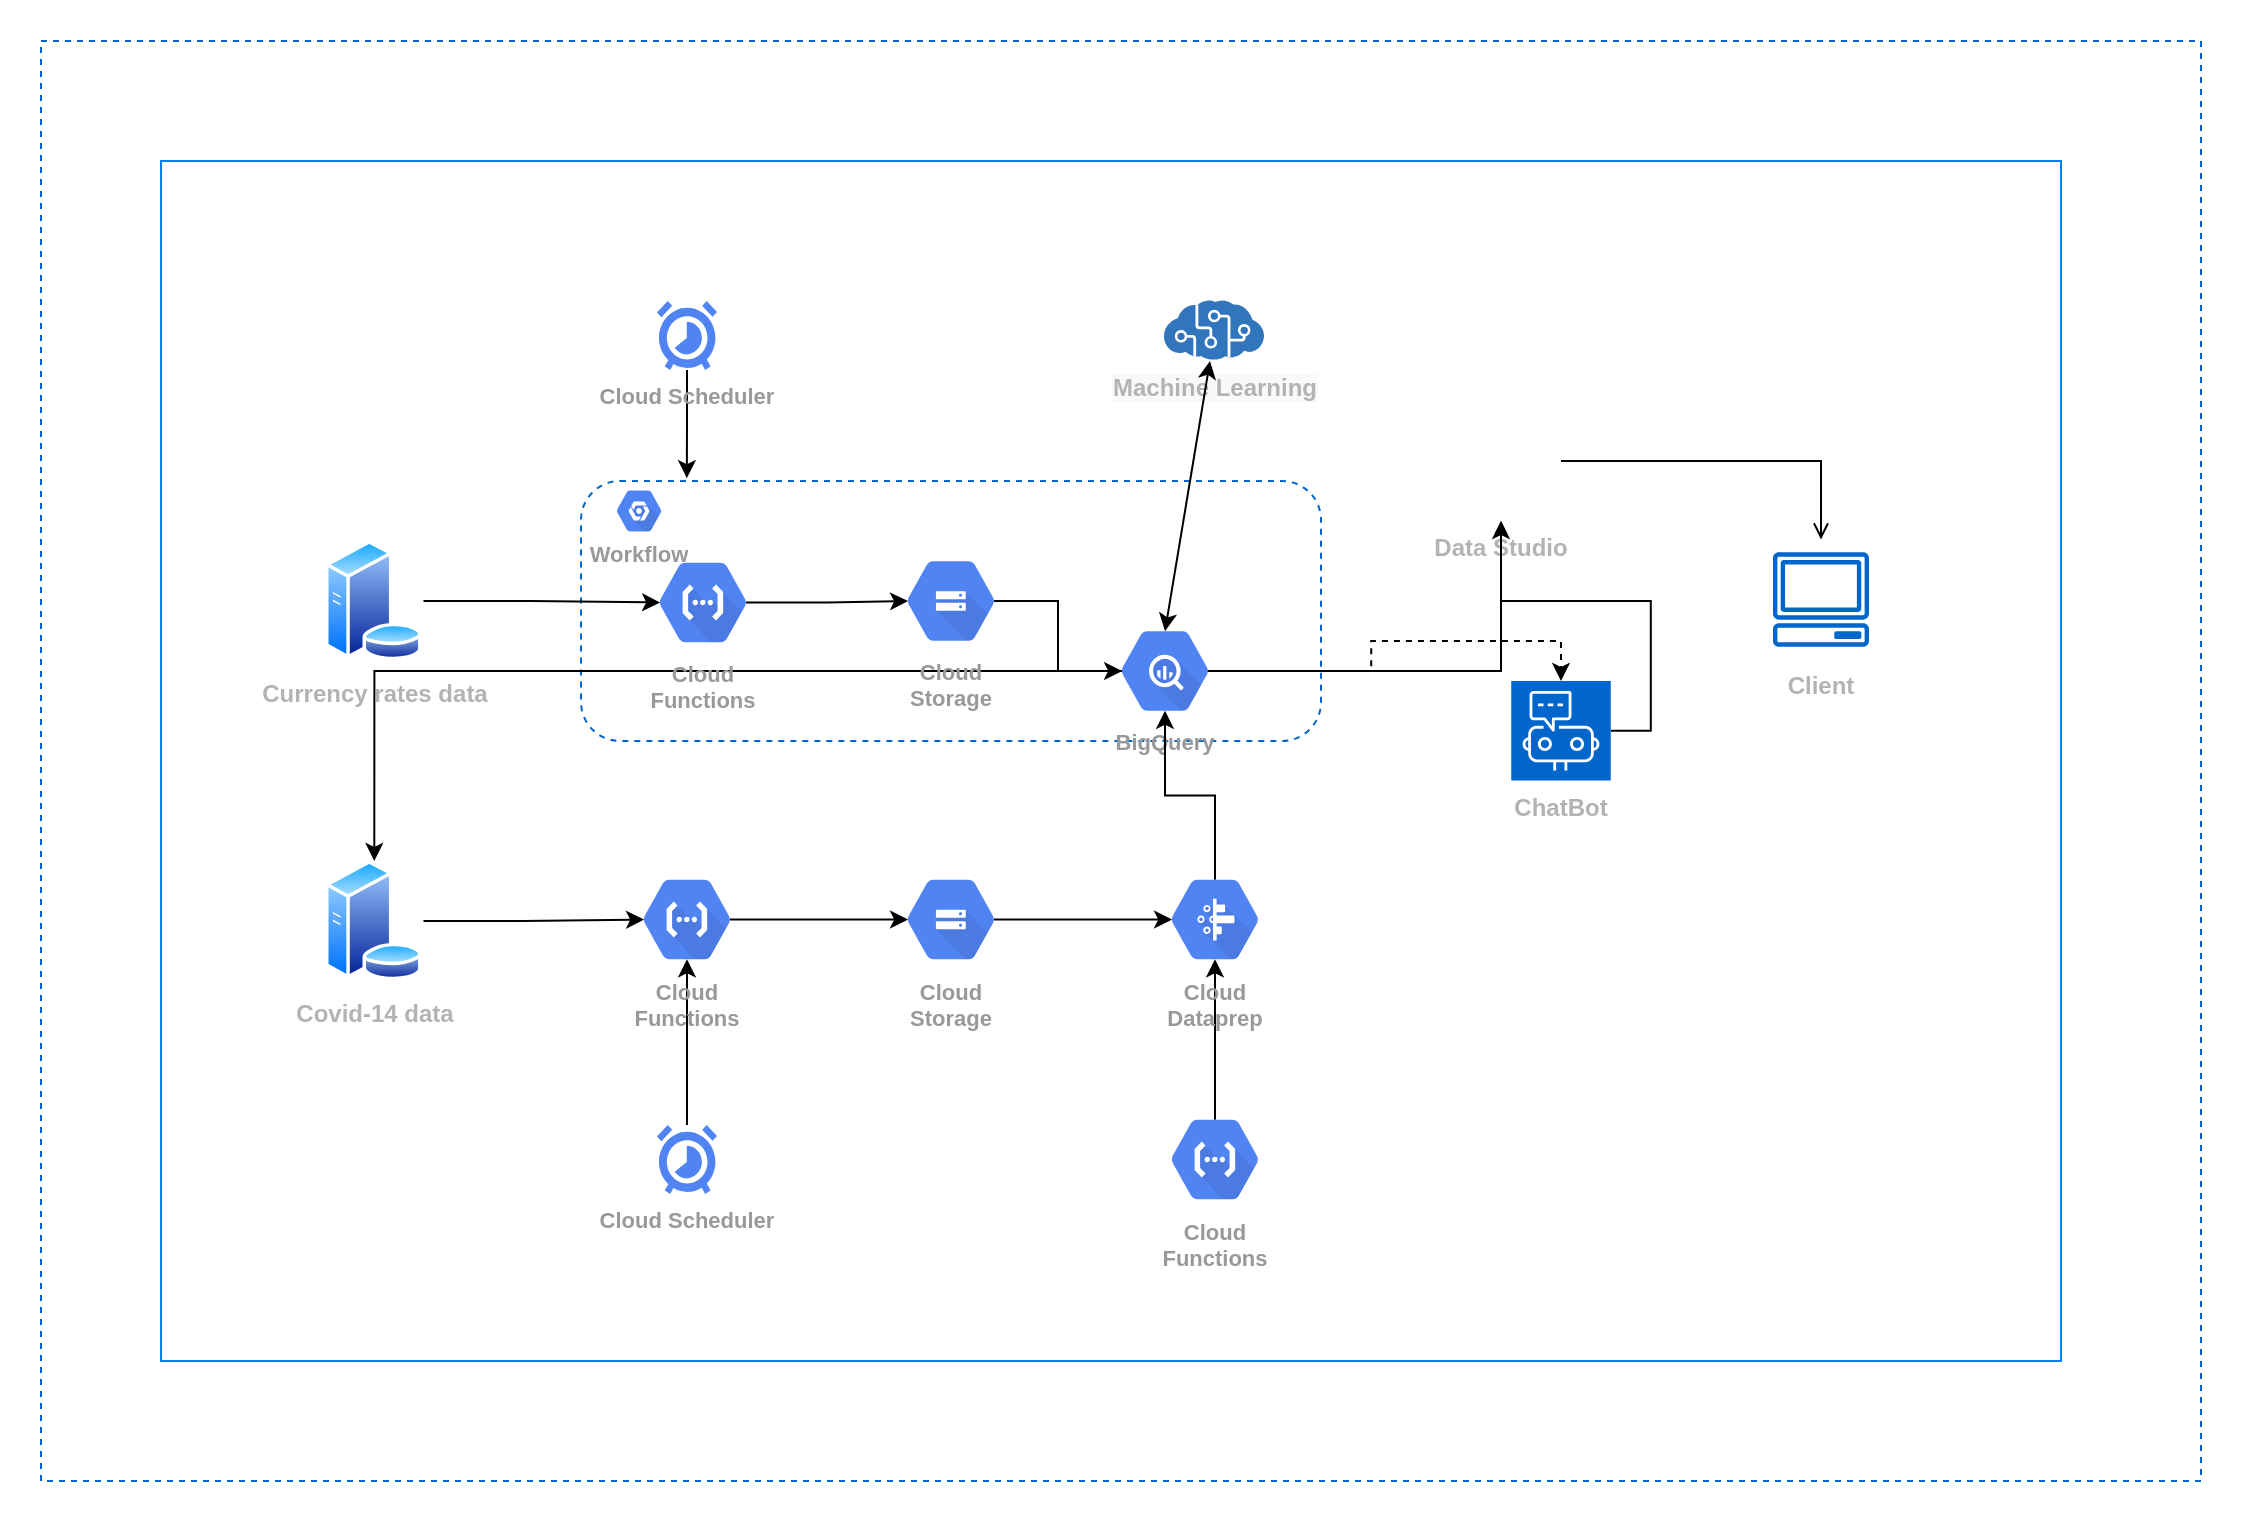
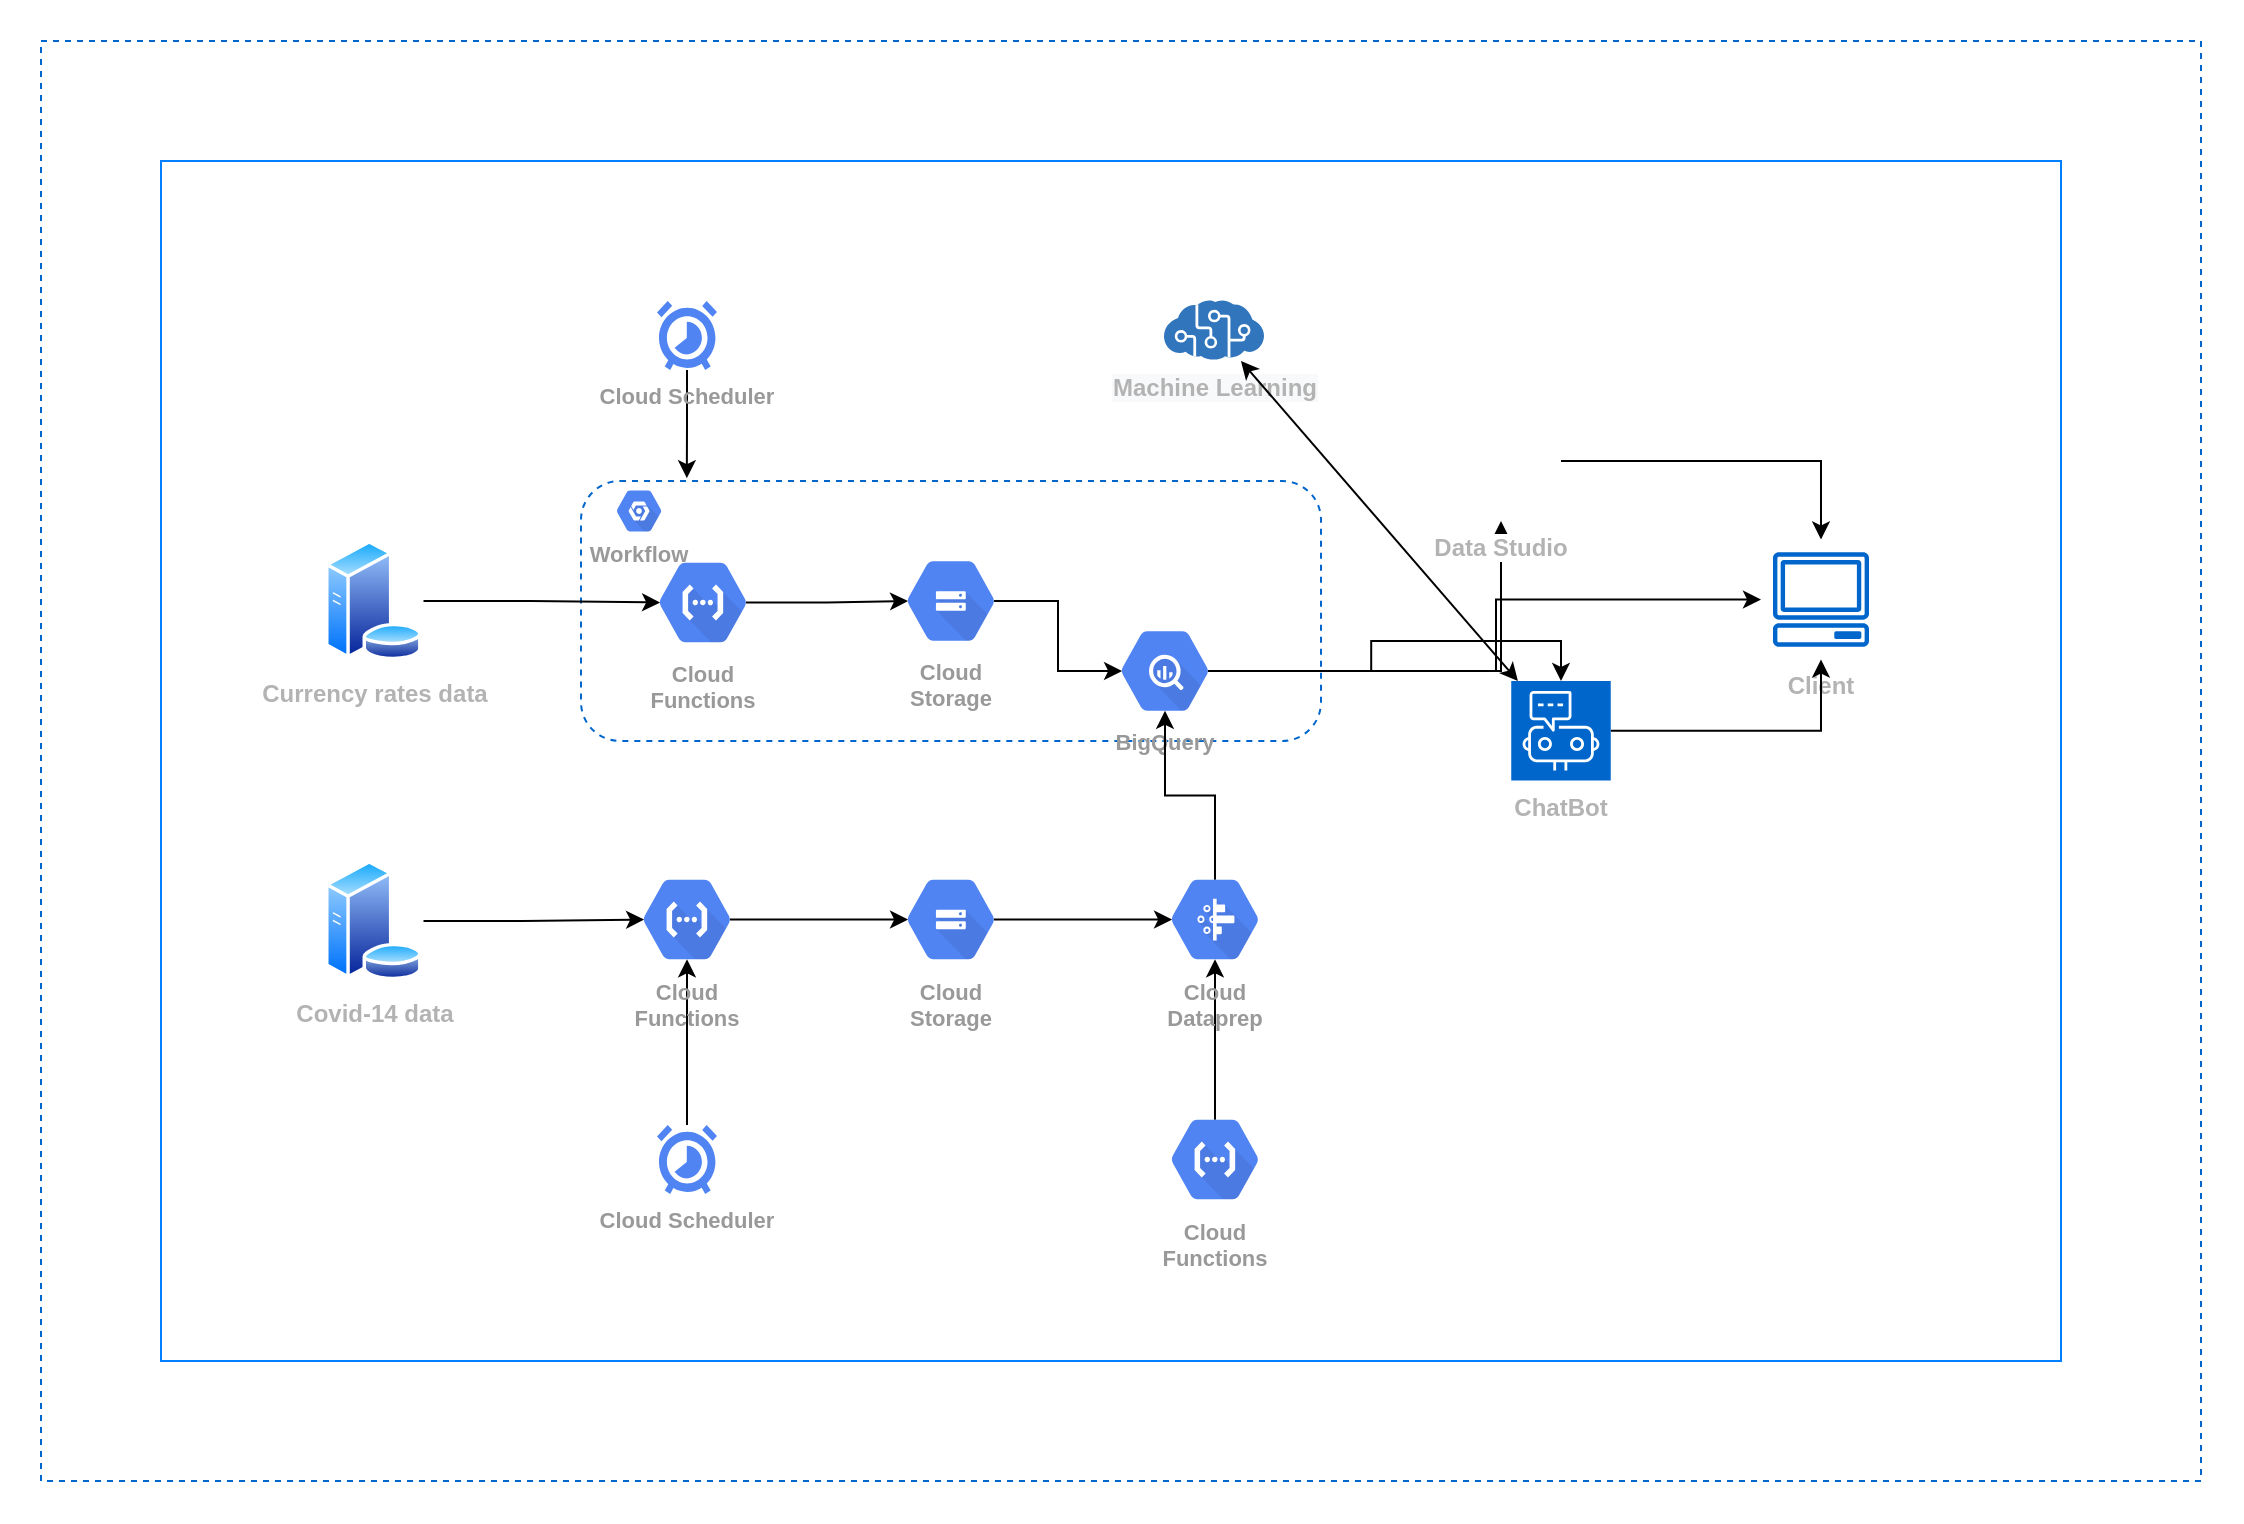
(1188, 496) -> (1365, 504)
(1821, 527) -> (1821, 524)
(1410, 641) -> (1410, 641)
(1651, 668) -> (1763, 731)
(627, 671) -> (1699, 600)
